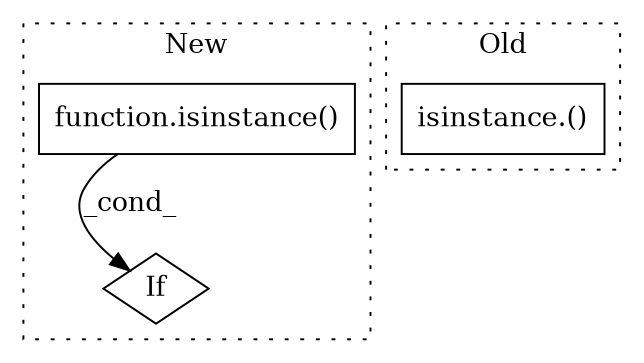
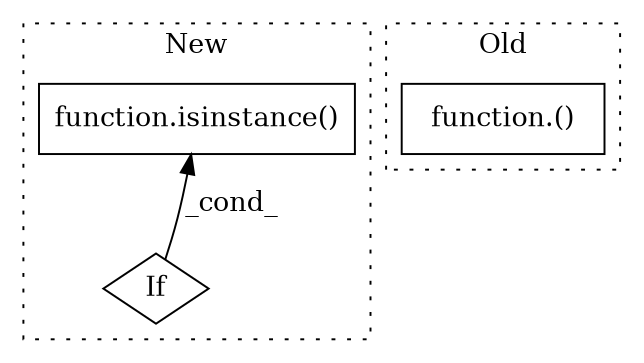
(503, 119) -> (503, 119)
(80, 205) -> (178, 217)
